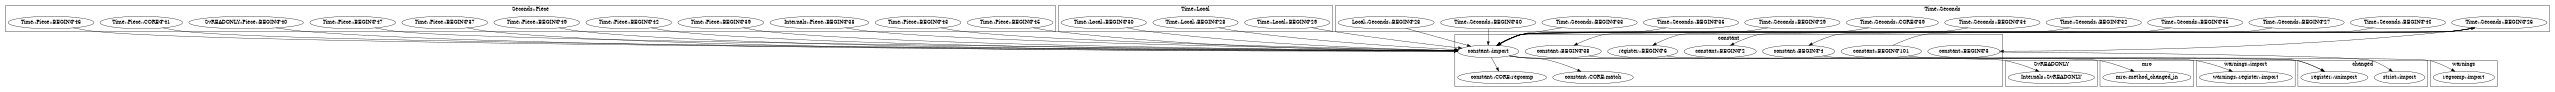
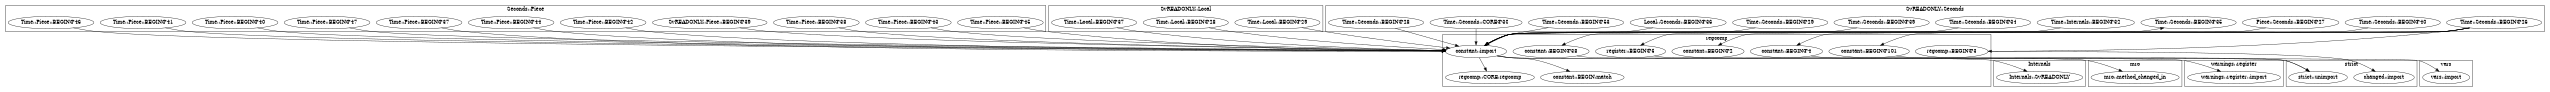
(1195, 10) -> (1186, 10)
(1943, 10) -> (1935, 10)
(141, 23) -> (143, 23)
(246, 23) -> (235, 23)
(537, 23) -> (511, 23)
(721, 23) -> (710, 23)
(819, 23) -> (816, 23)
(1104, 23) -> (1094, 23)
(1386, 23) -> (1376, 23)
(1488, 23) -> (1476, 23)
(1590, 23) -> (1576, 23)
(1691, 23) -> (1678, 23)
(1892, 23) -> (1882, 23)
(2094, 23) -> (2086, 23)
(2297, 23) -> (2291, 23)
(1834, 32) -> (1822, 32)
(2181, 32) -> (2176, 32)
(1729, 38) -> (1717, 38)
(1964, 51) -> (1952, 51)
(2051, 64) -> (2040, 64)
(2246, 64) -> (2234, 64)
(2363, 64) -> (2352, 64)
(2464, 64) -> (2446, 64)
(1502, 77) -> (1490, 77)
(1593, 77) -> (1582, 77)
(2334, 77) -> (2318, 77)
(2400, 77) -> (2384, 77)
(2464, 77) -> (2446, 77)
